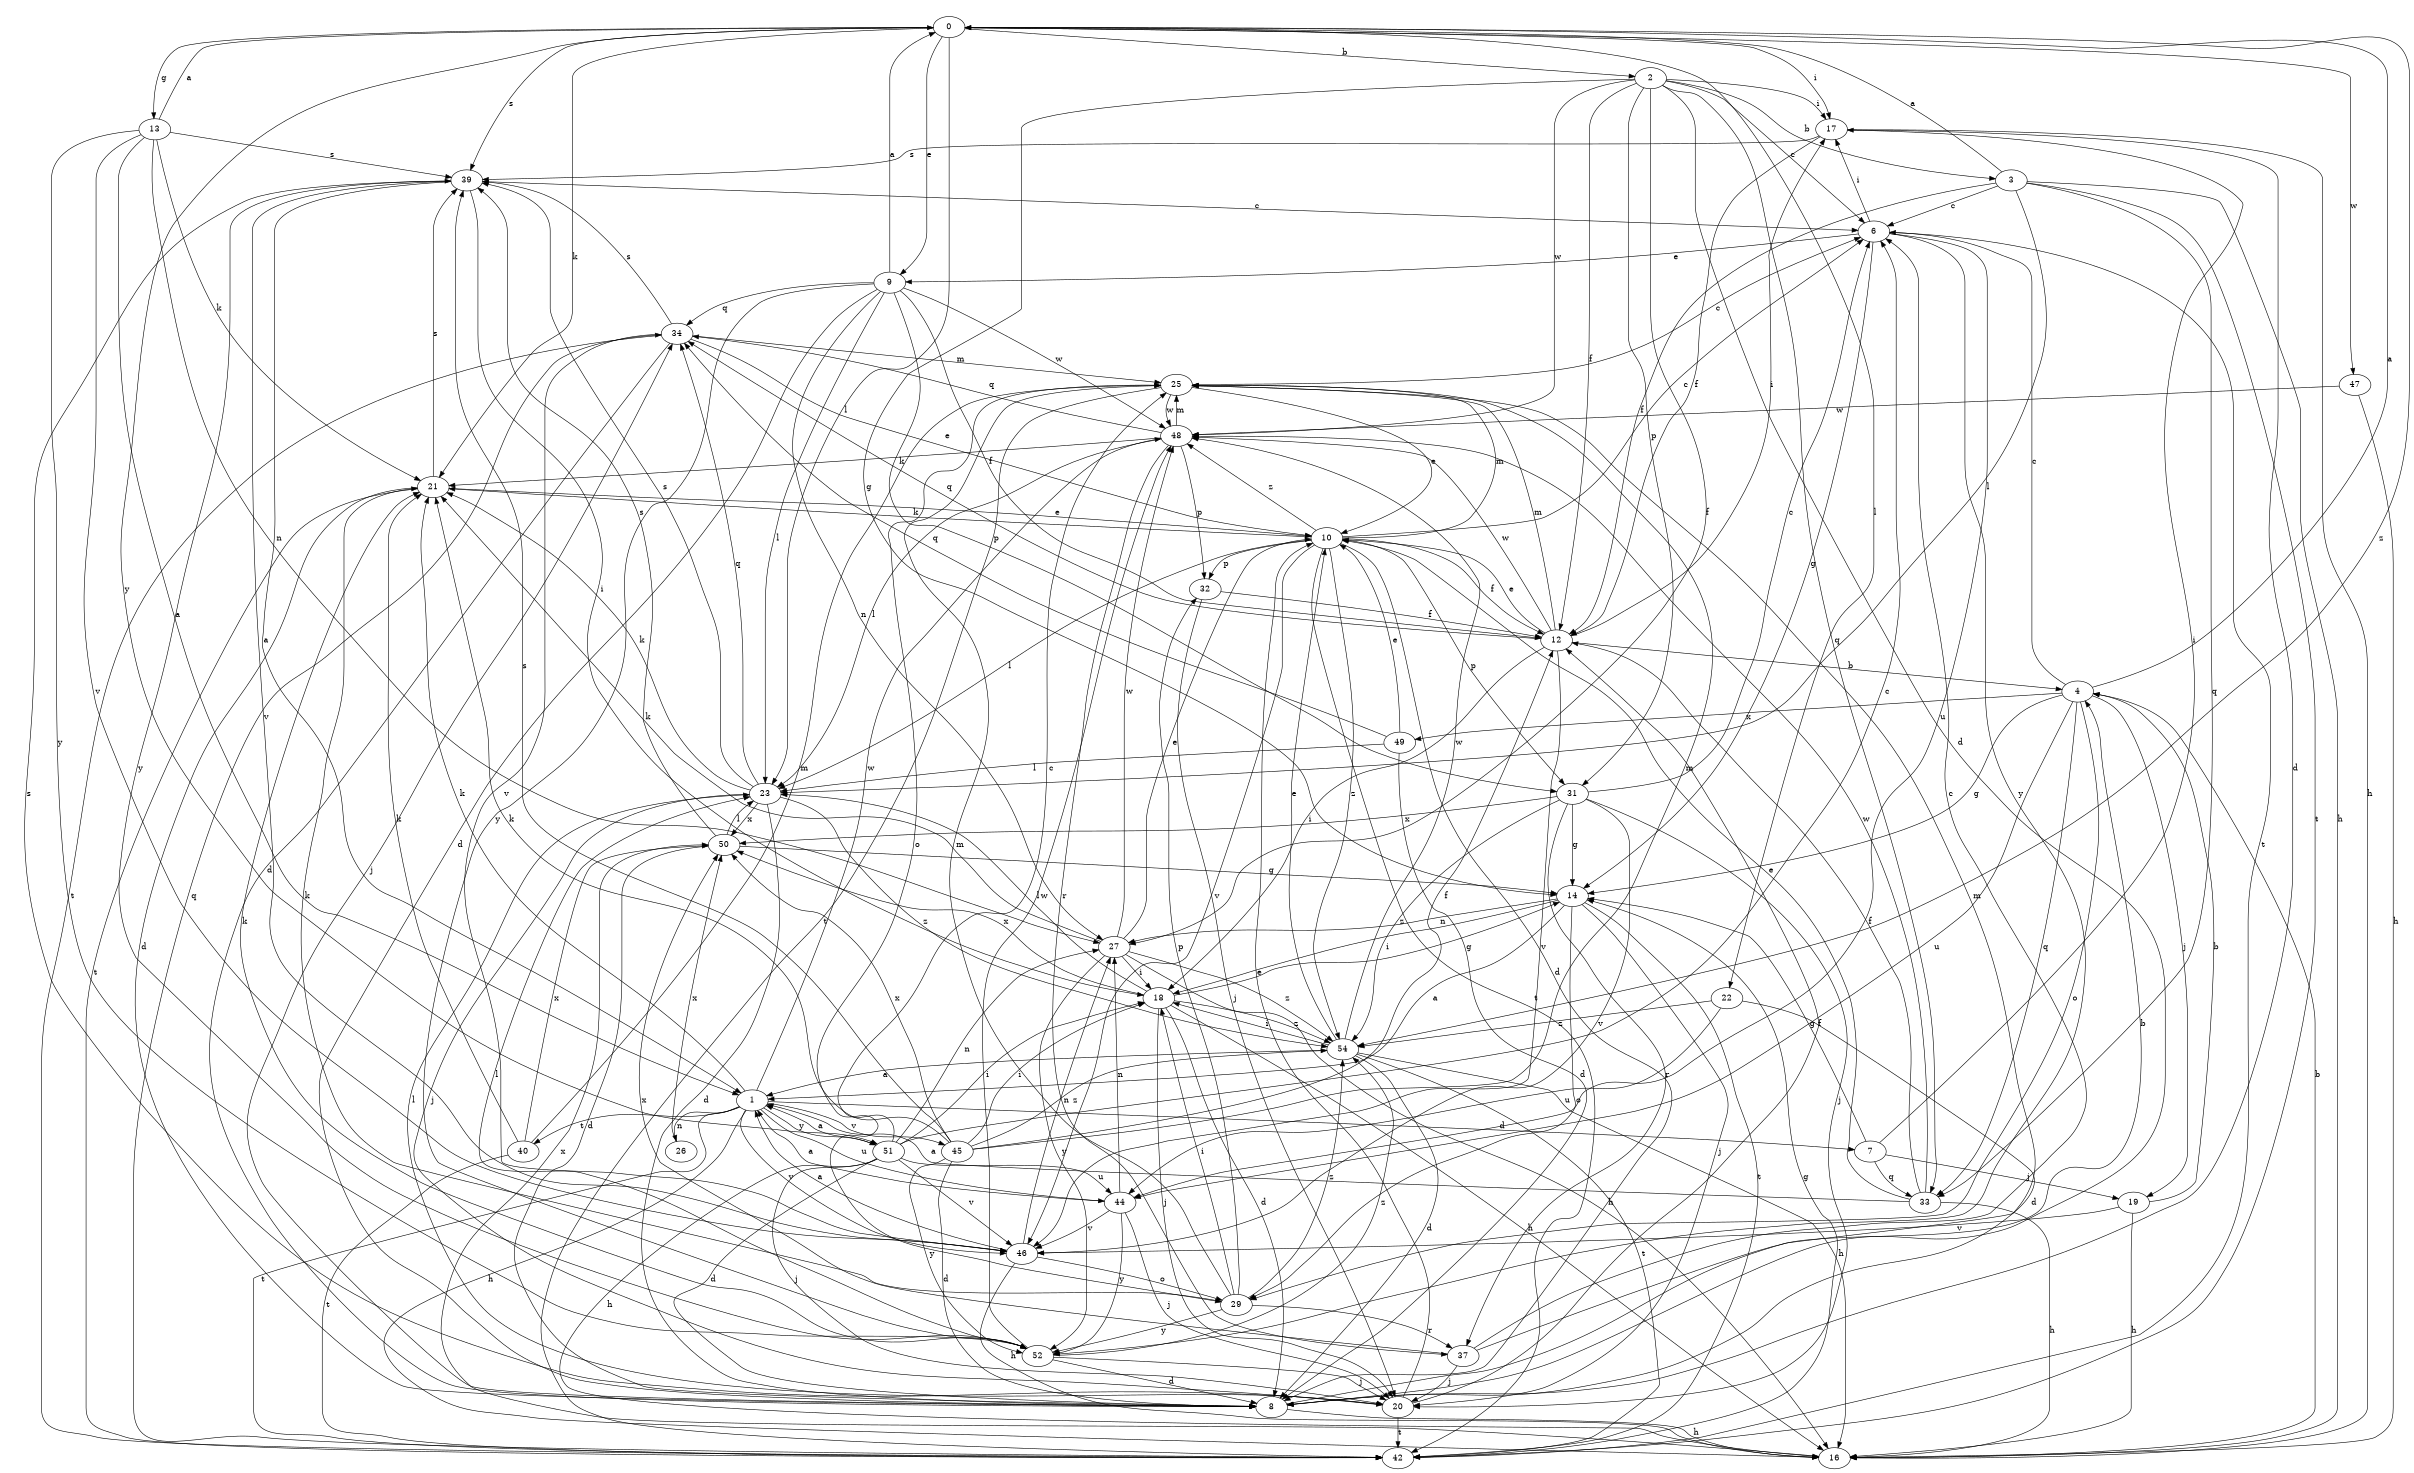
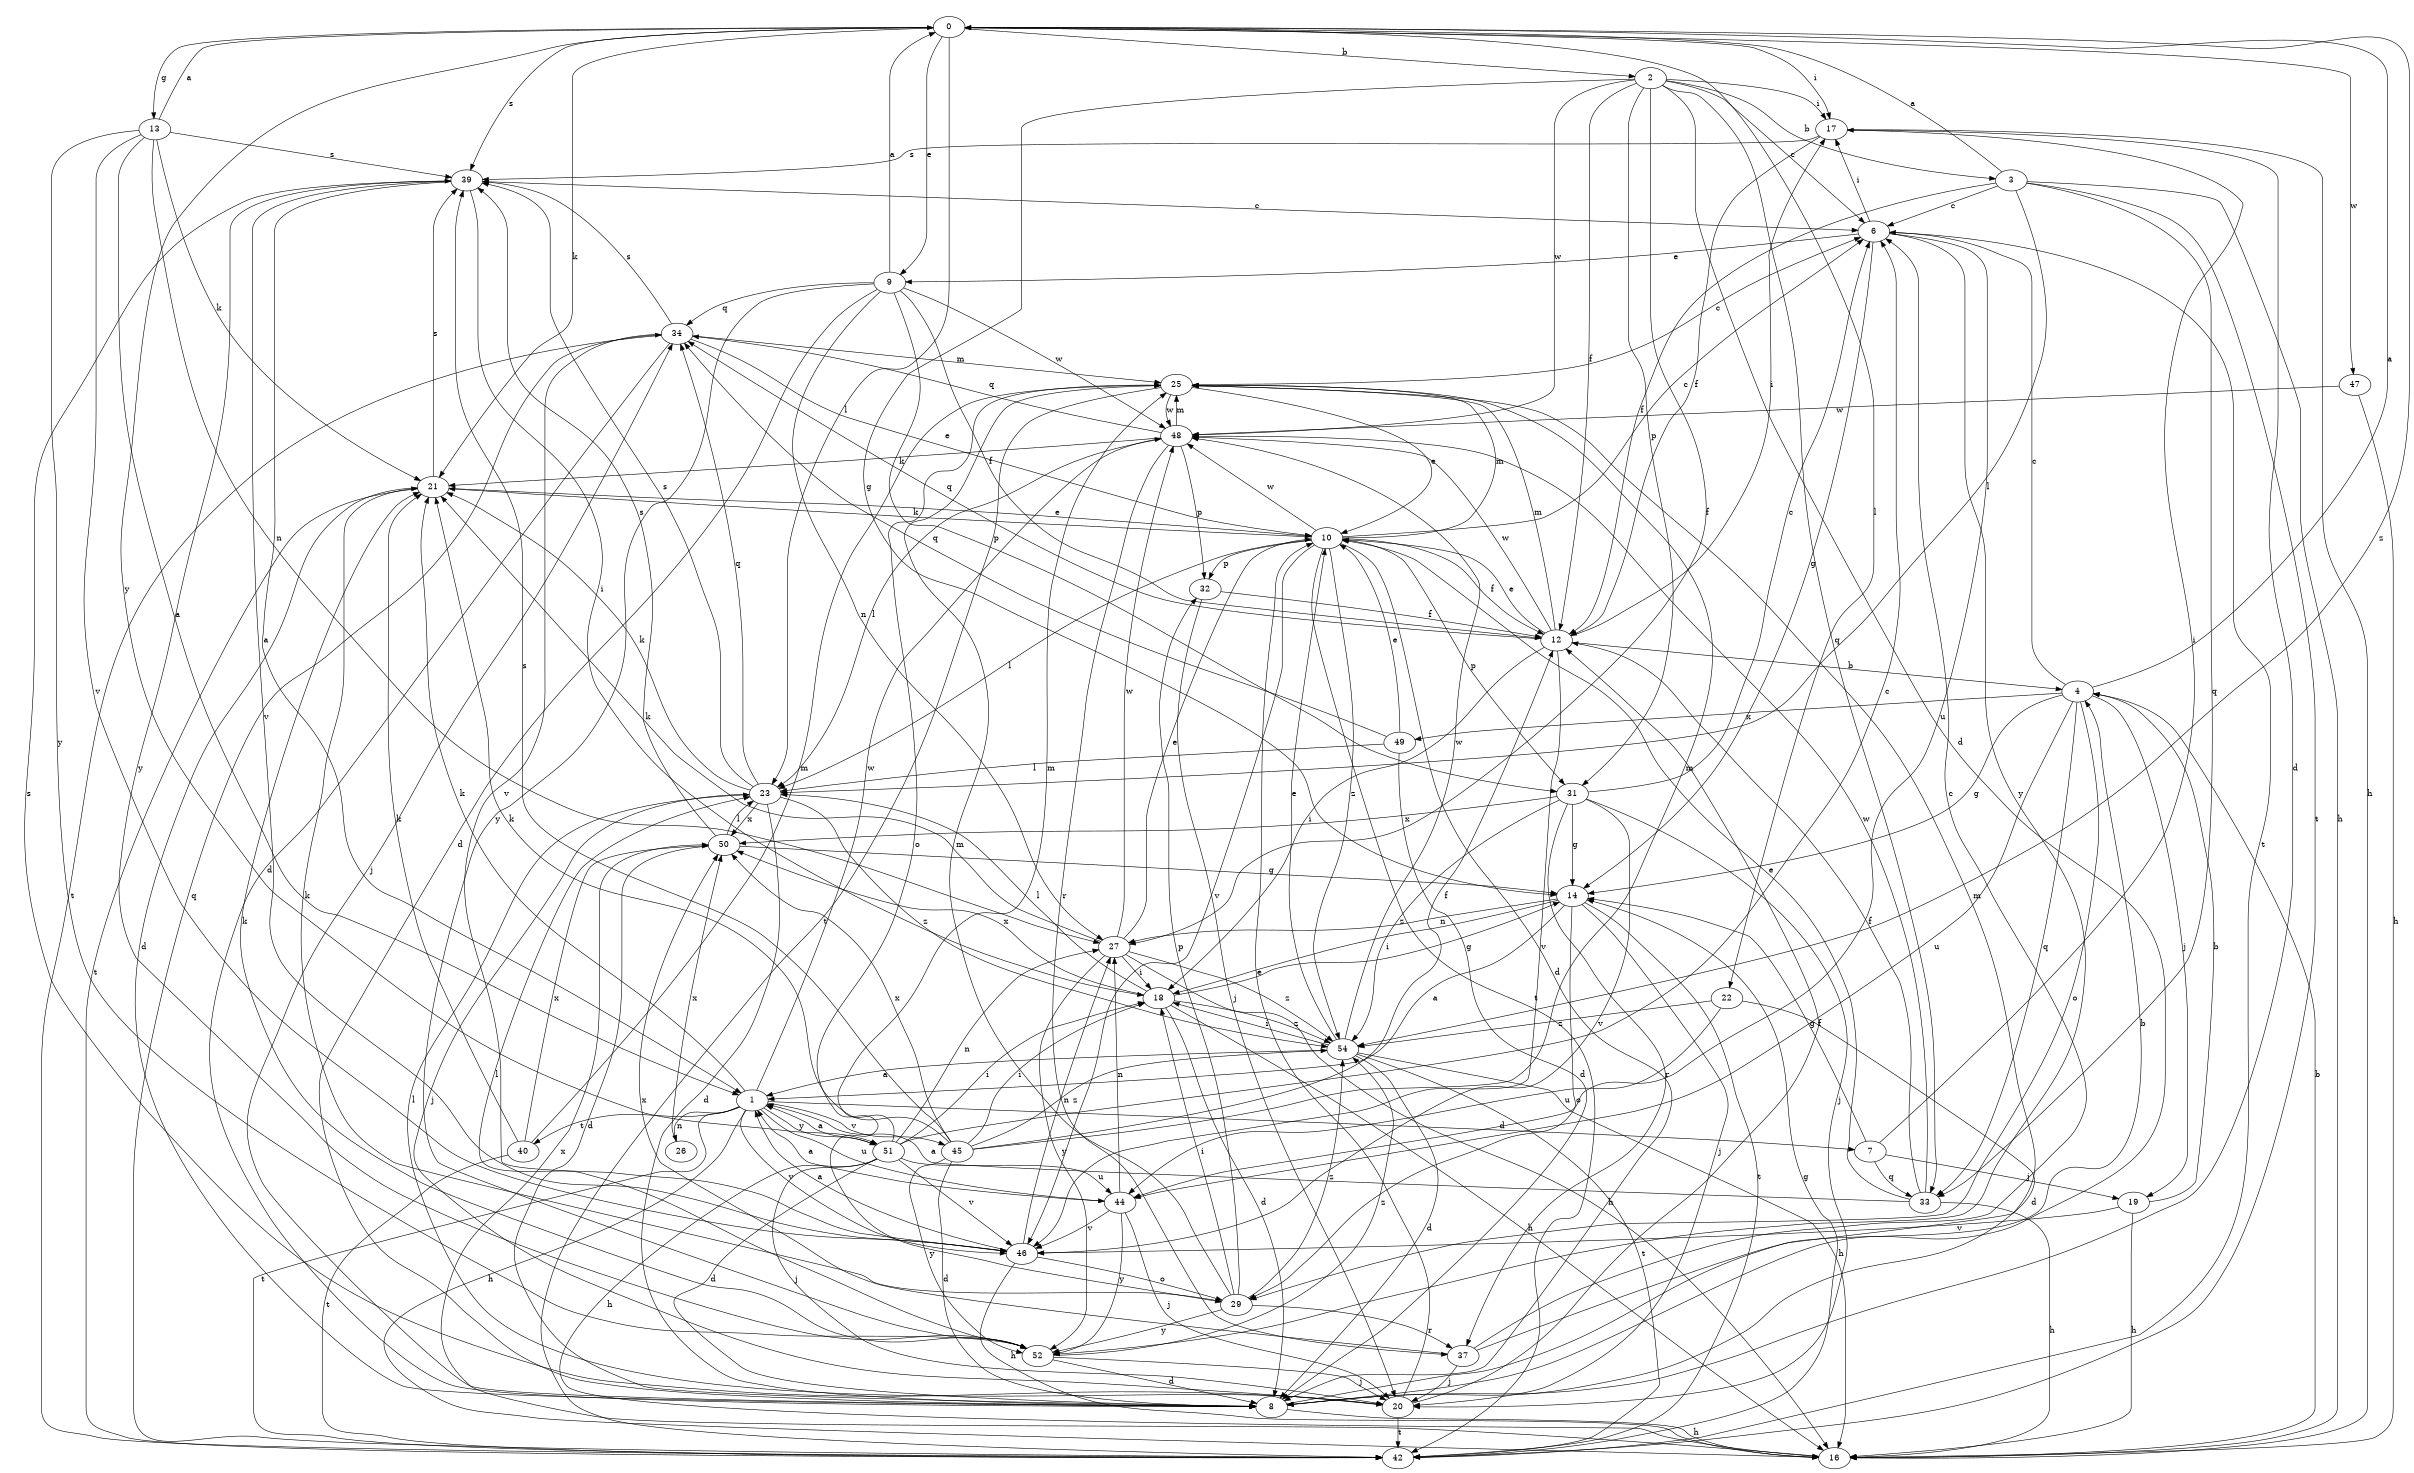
(1271, 487) -> (1271, 487)
(777, 523) -> none
(1051, 768) -> (1051, 768)
(1020, 924) -> none
(1175, 1272) -> none
